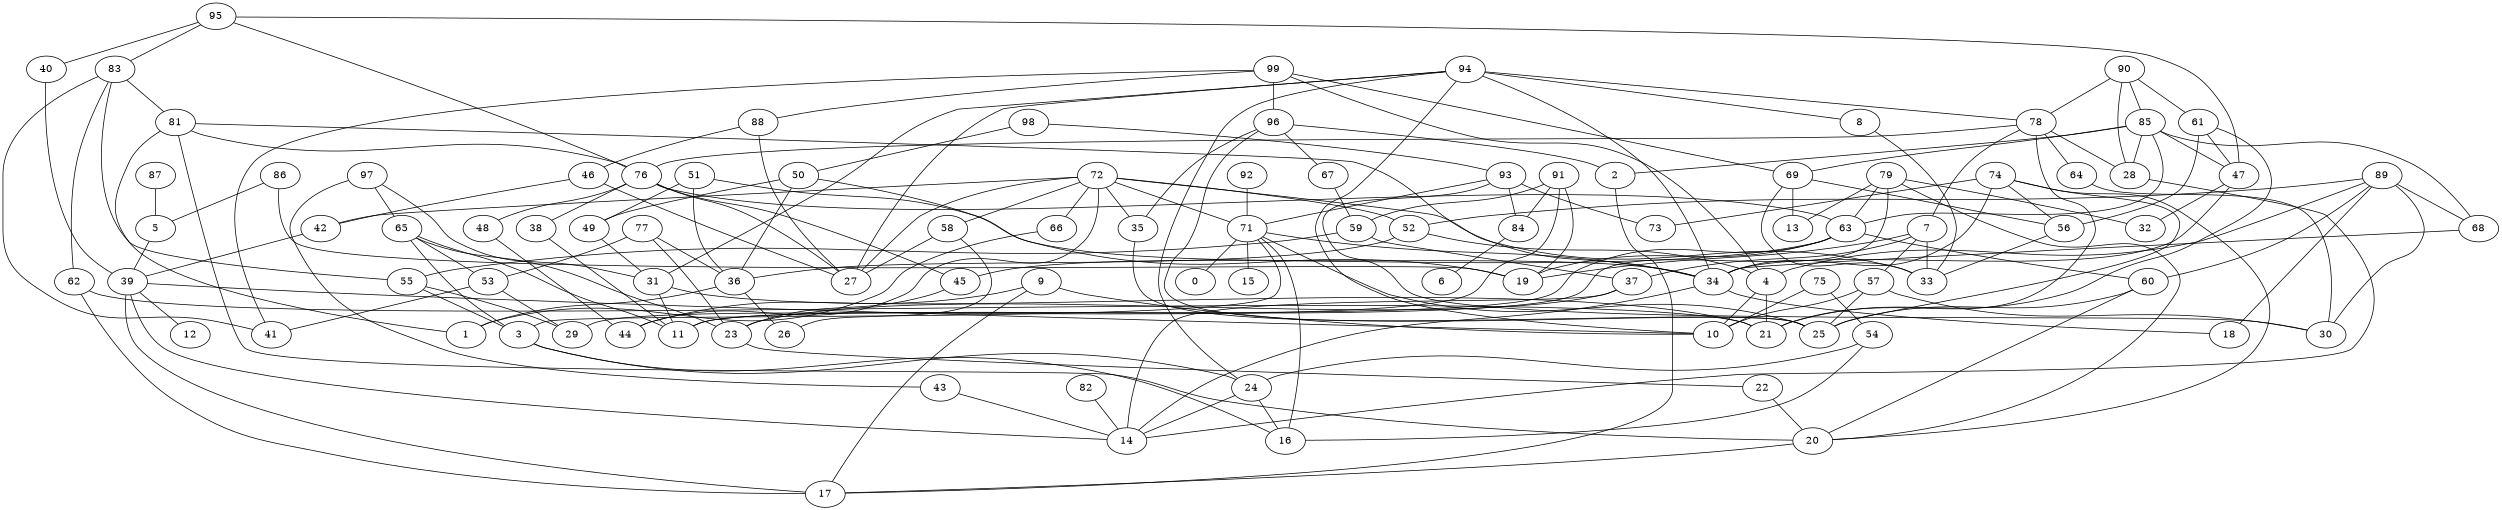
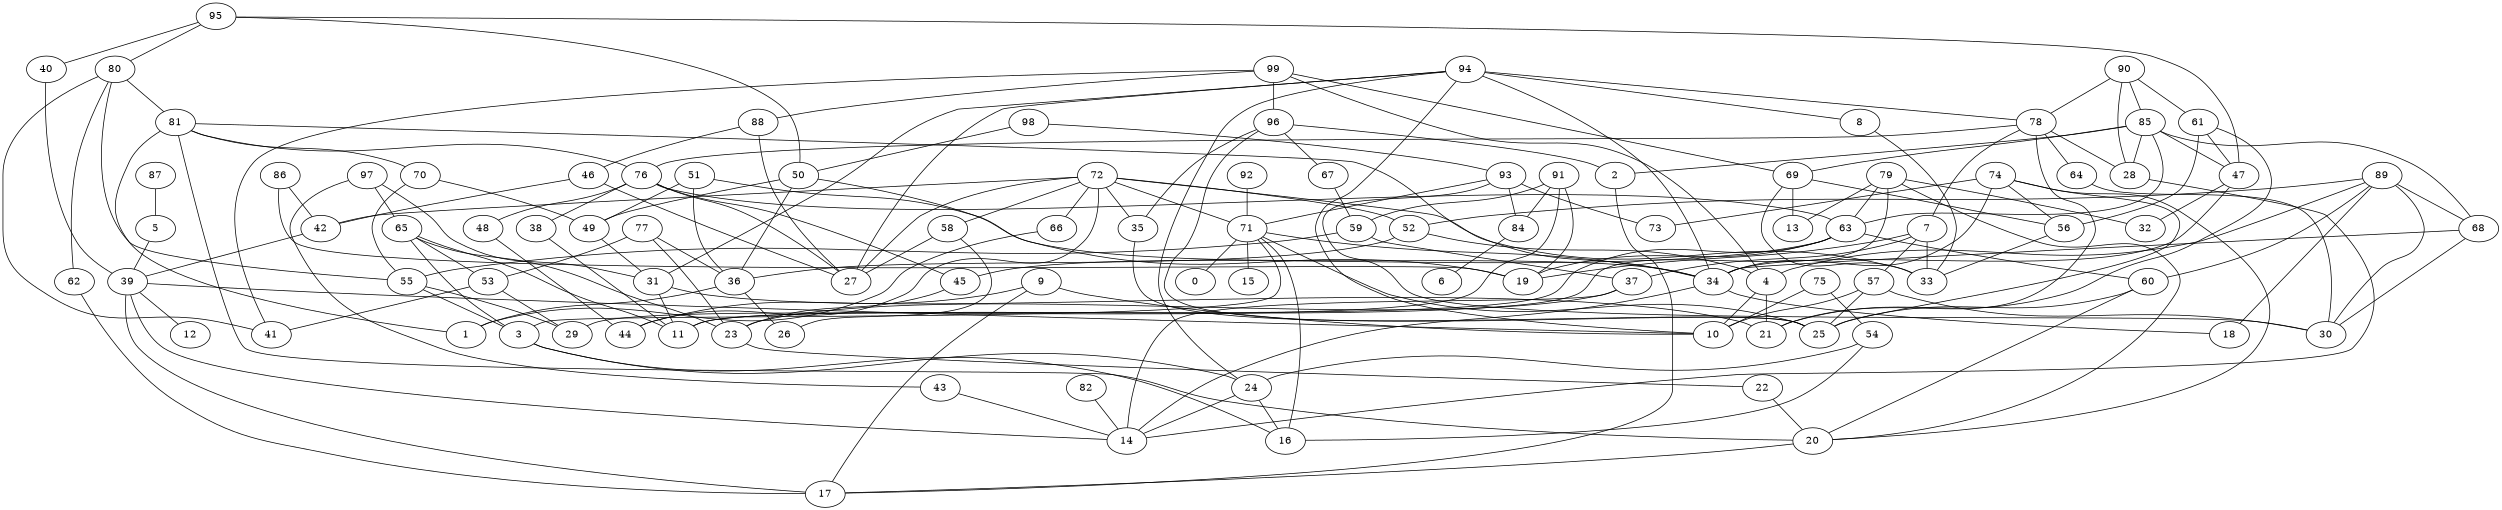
(115, 69) -> (115, 69)
(431, 91) -> (545, 39)
none -> (420, 176)
(218, 202) -> (300, 201)
none -> (2402, 282)
(920, 308) -> none
